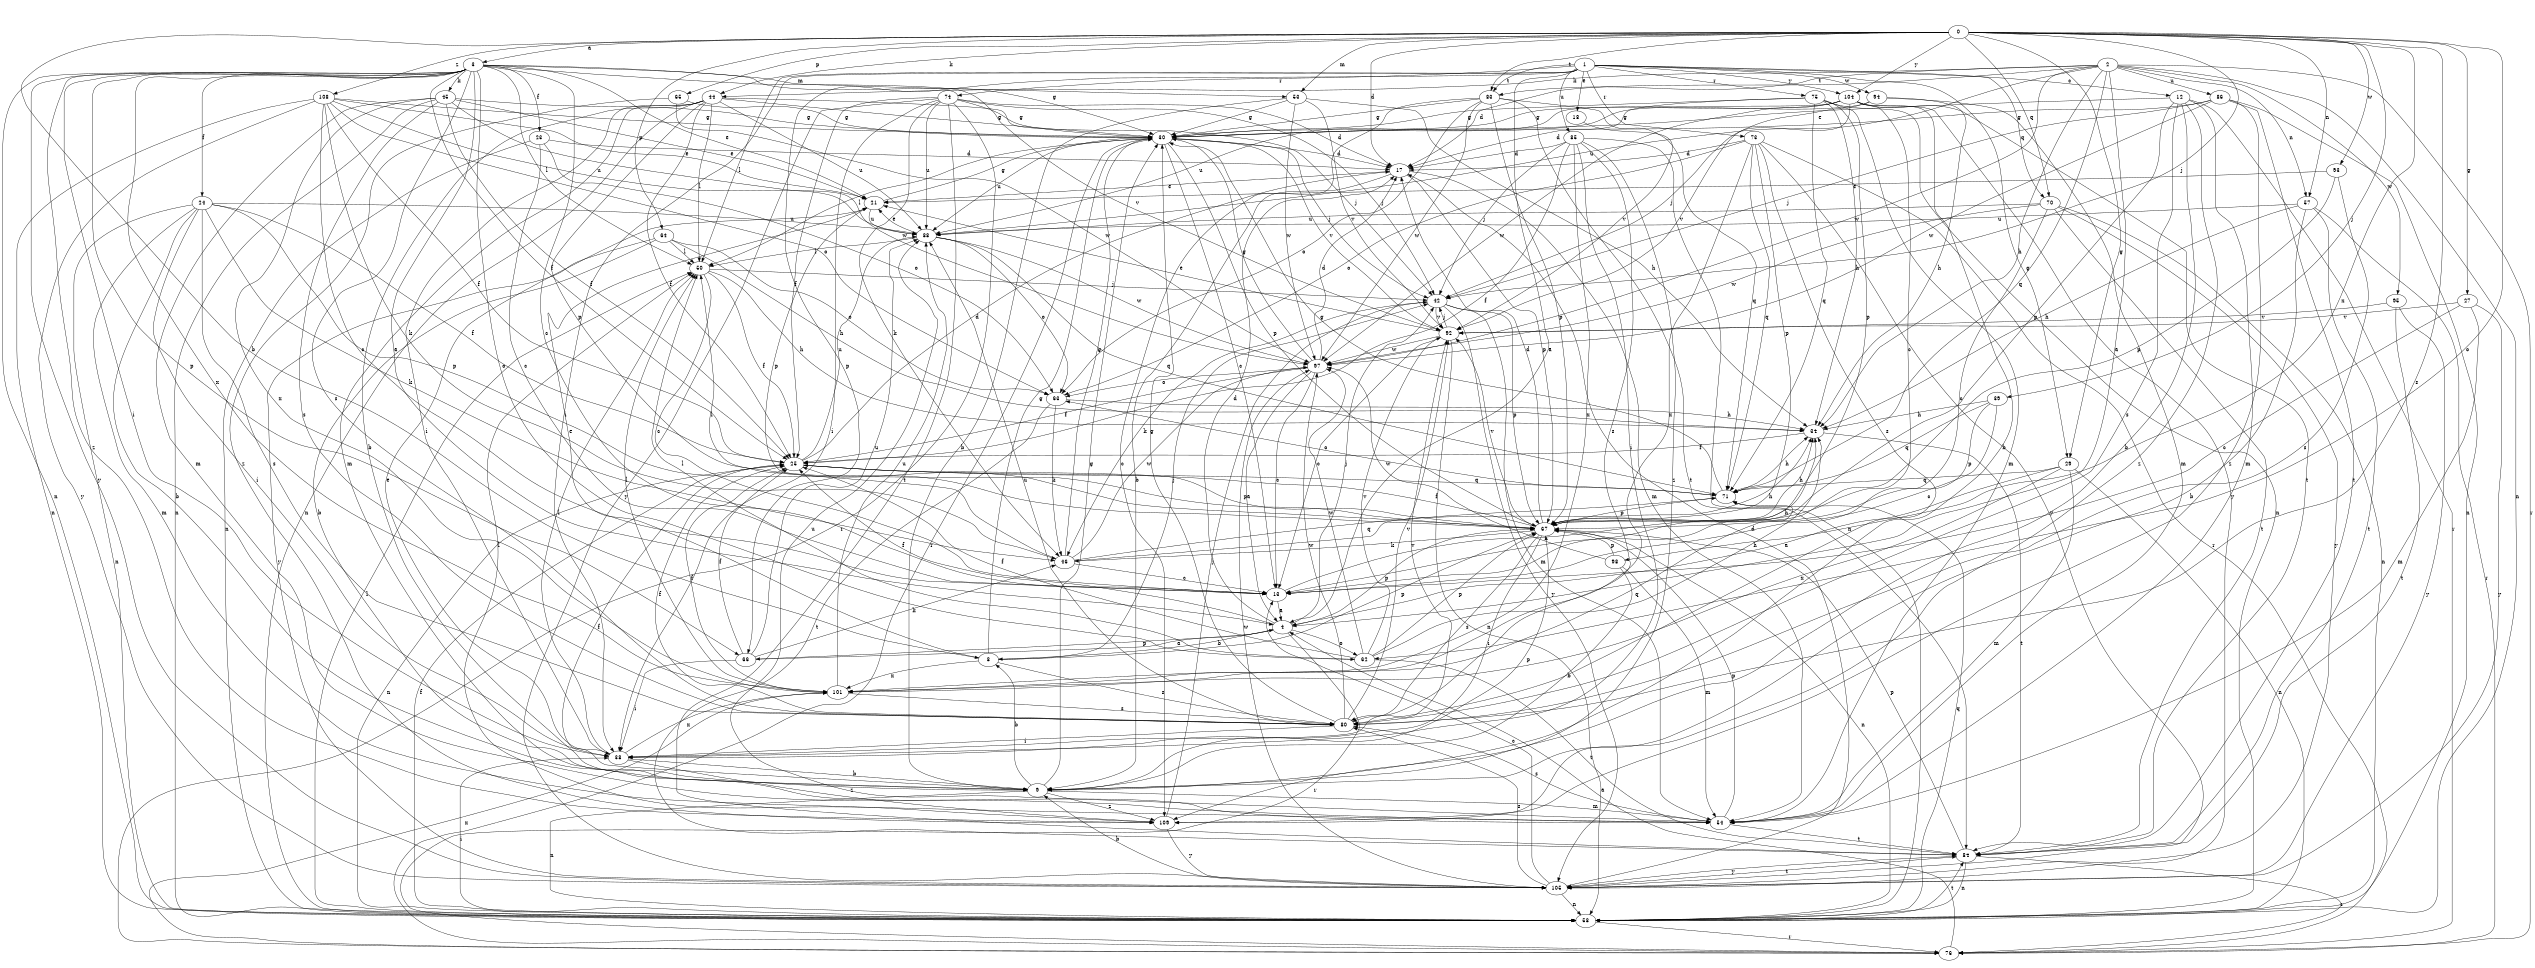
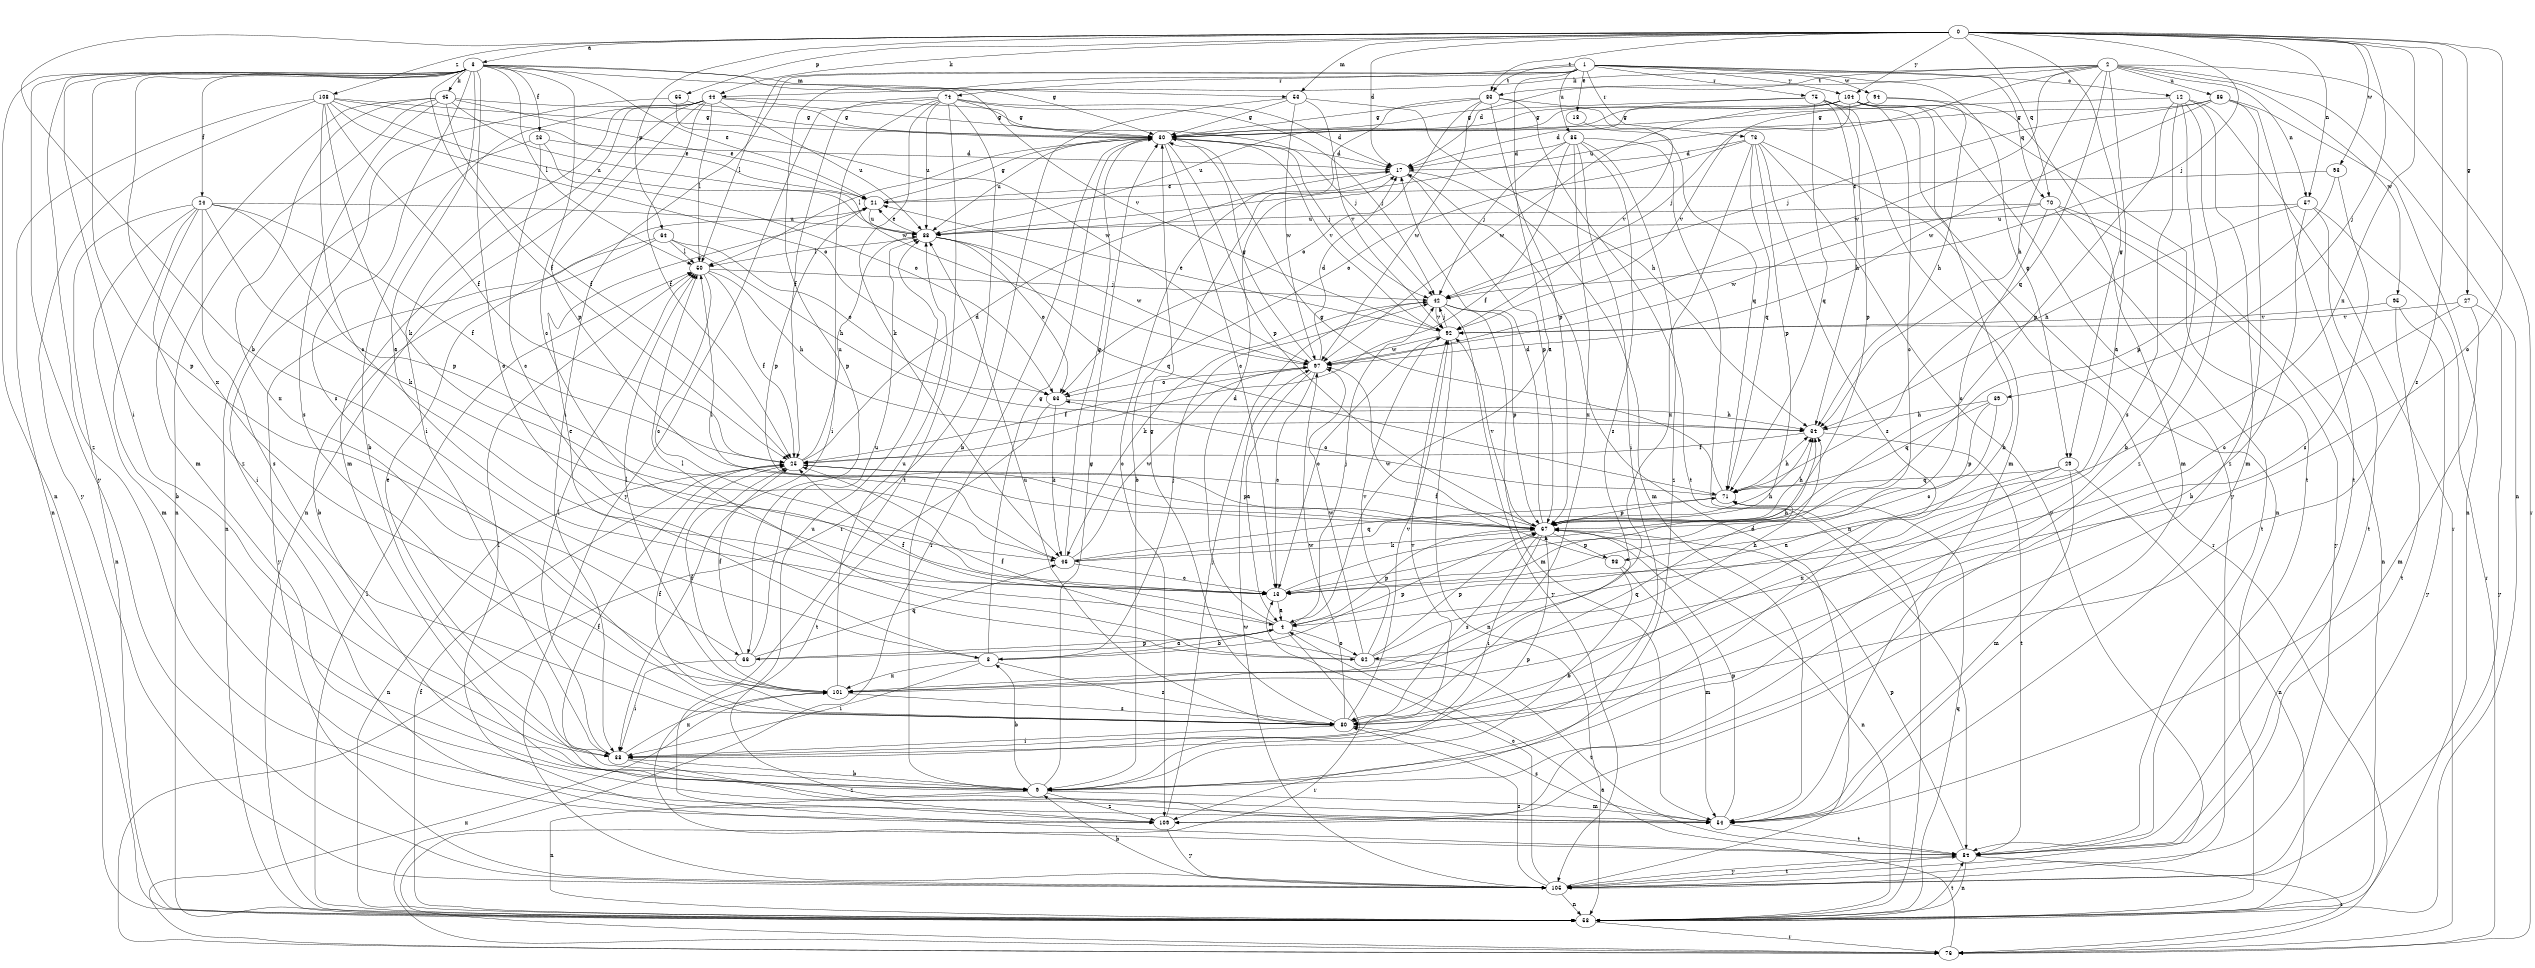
(1820, 118) -> (1820, 118)
(1258, 477) -> none
(1590, 537) -> (1578, 545)
(914, 611) -> (914, 611)
(818, 913) -> (798, 717)
